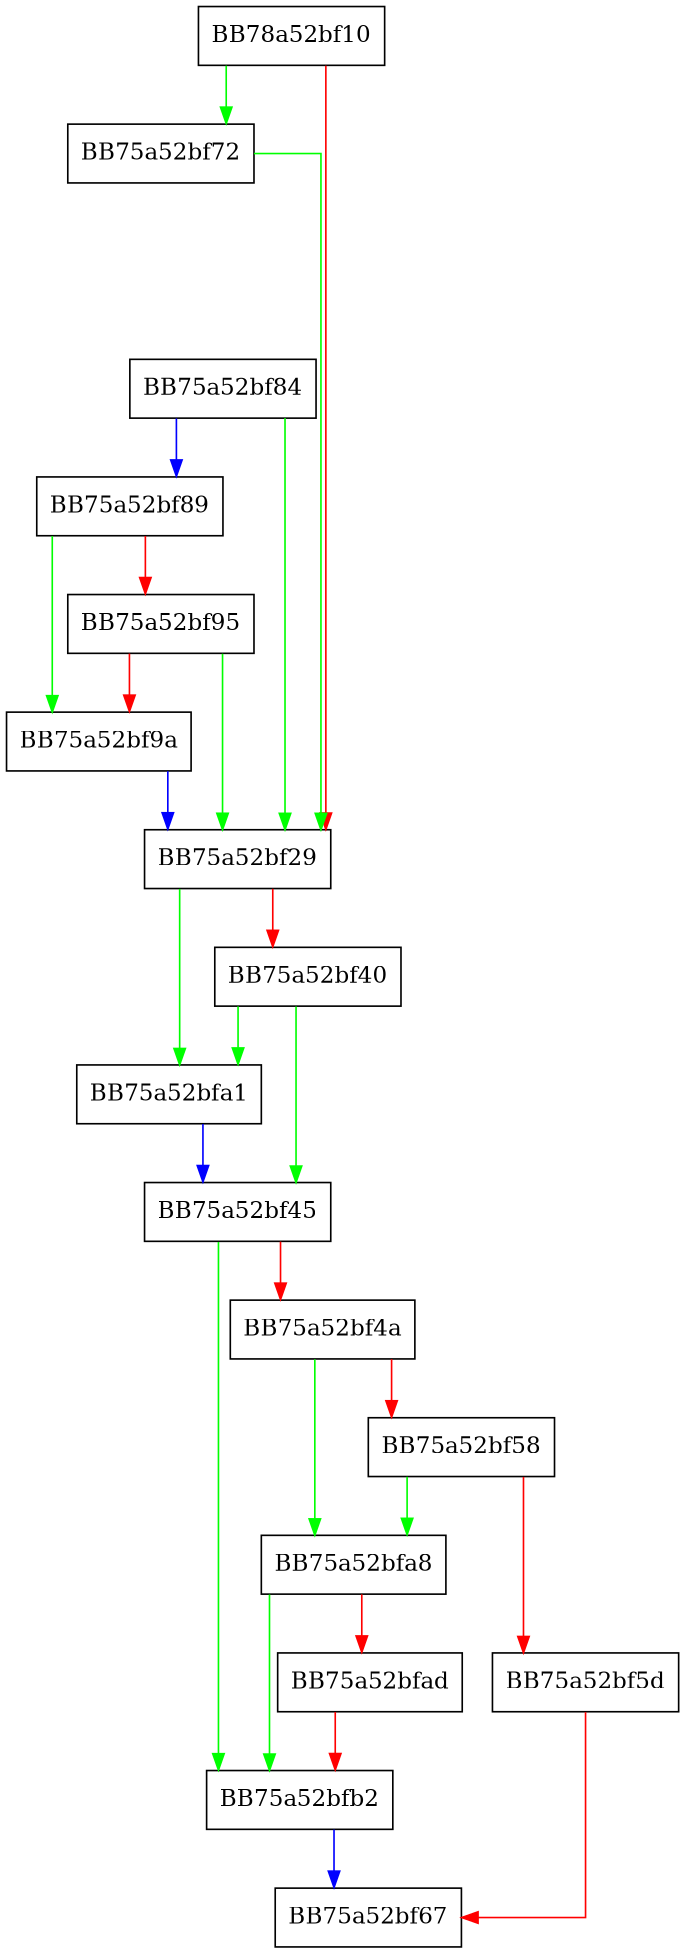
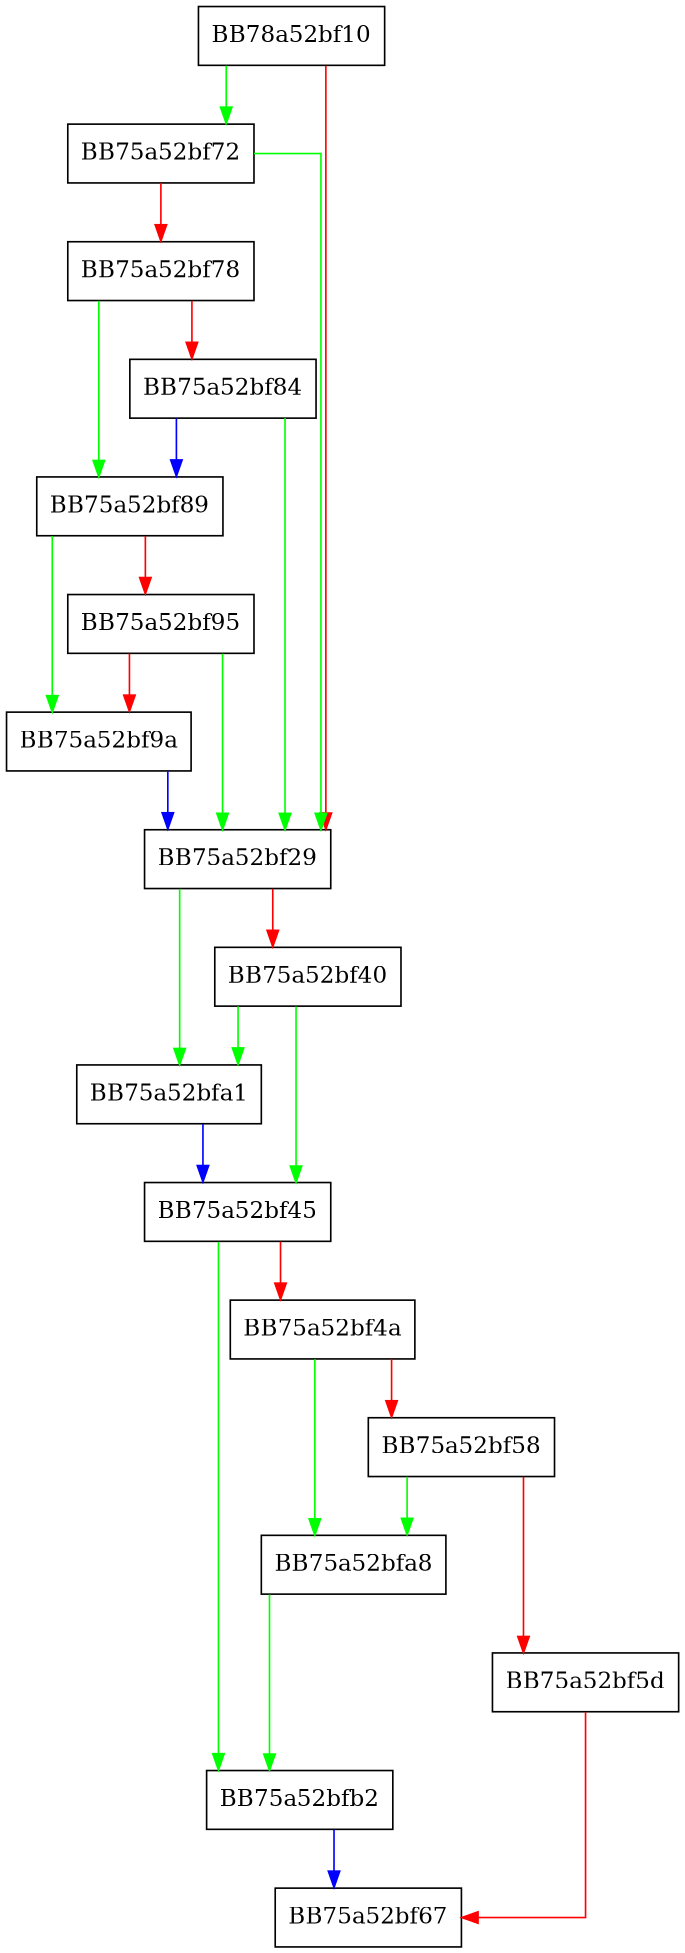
none -> (161, 271)
(370, 1682) -> none
